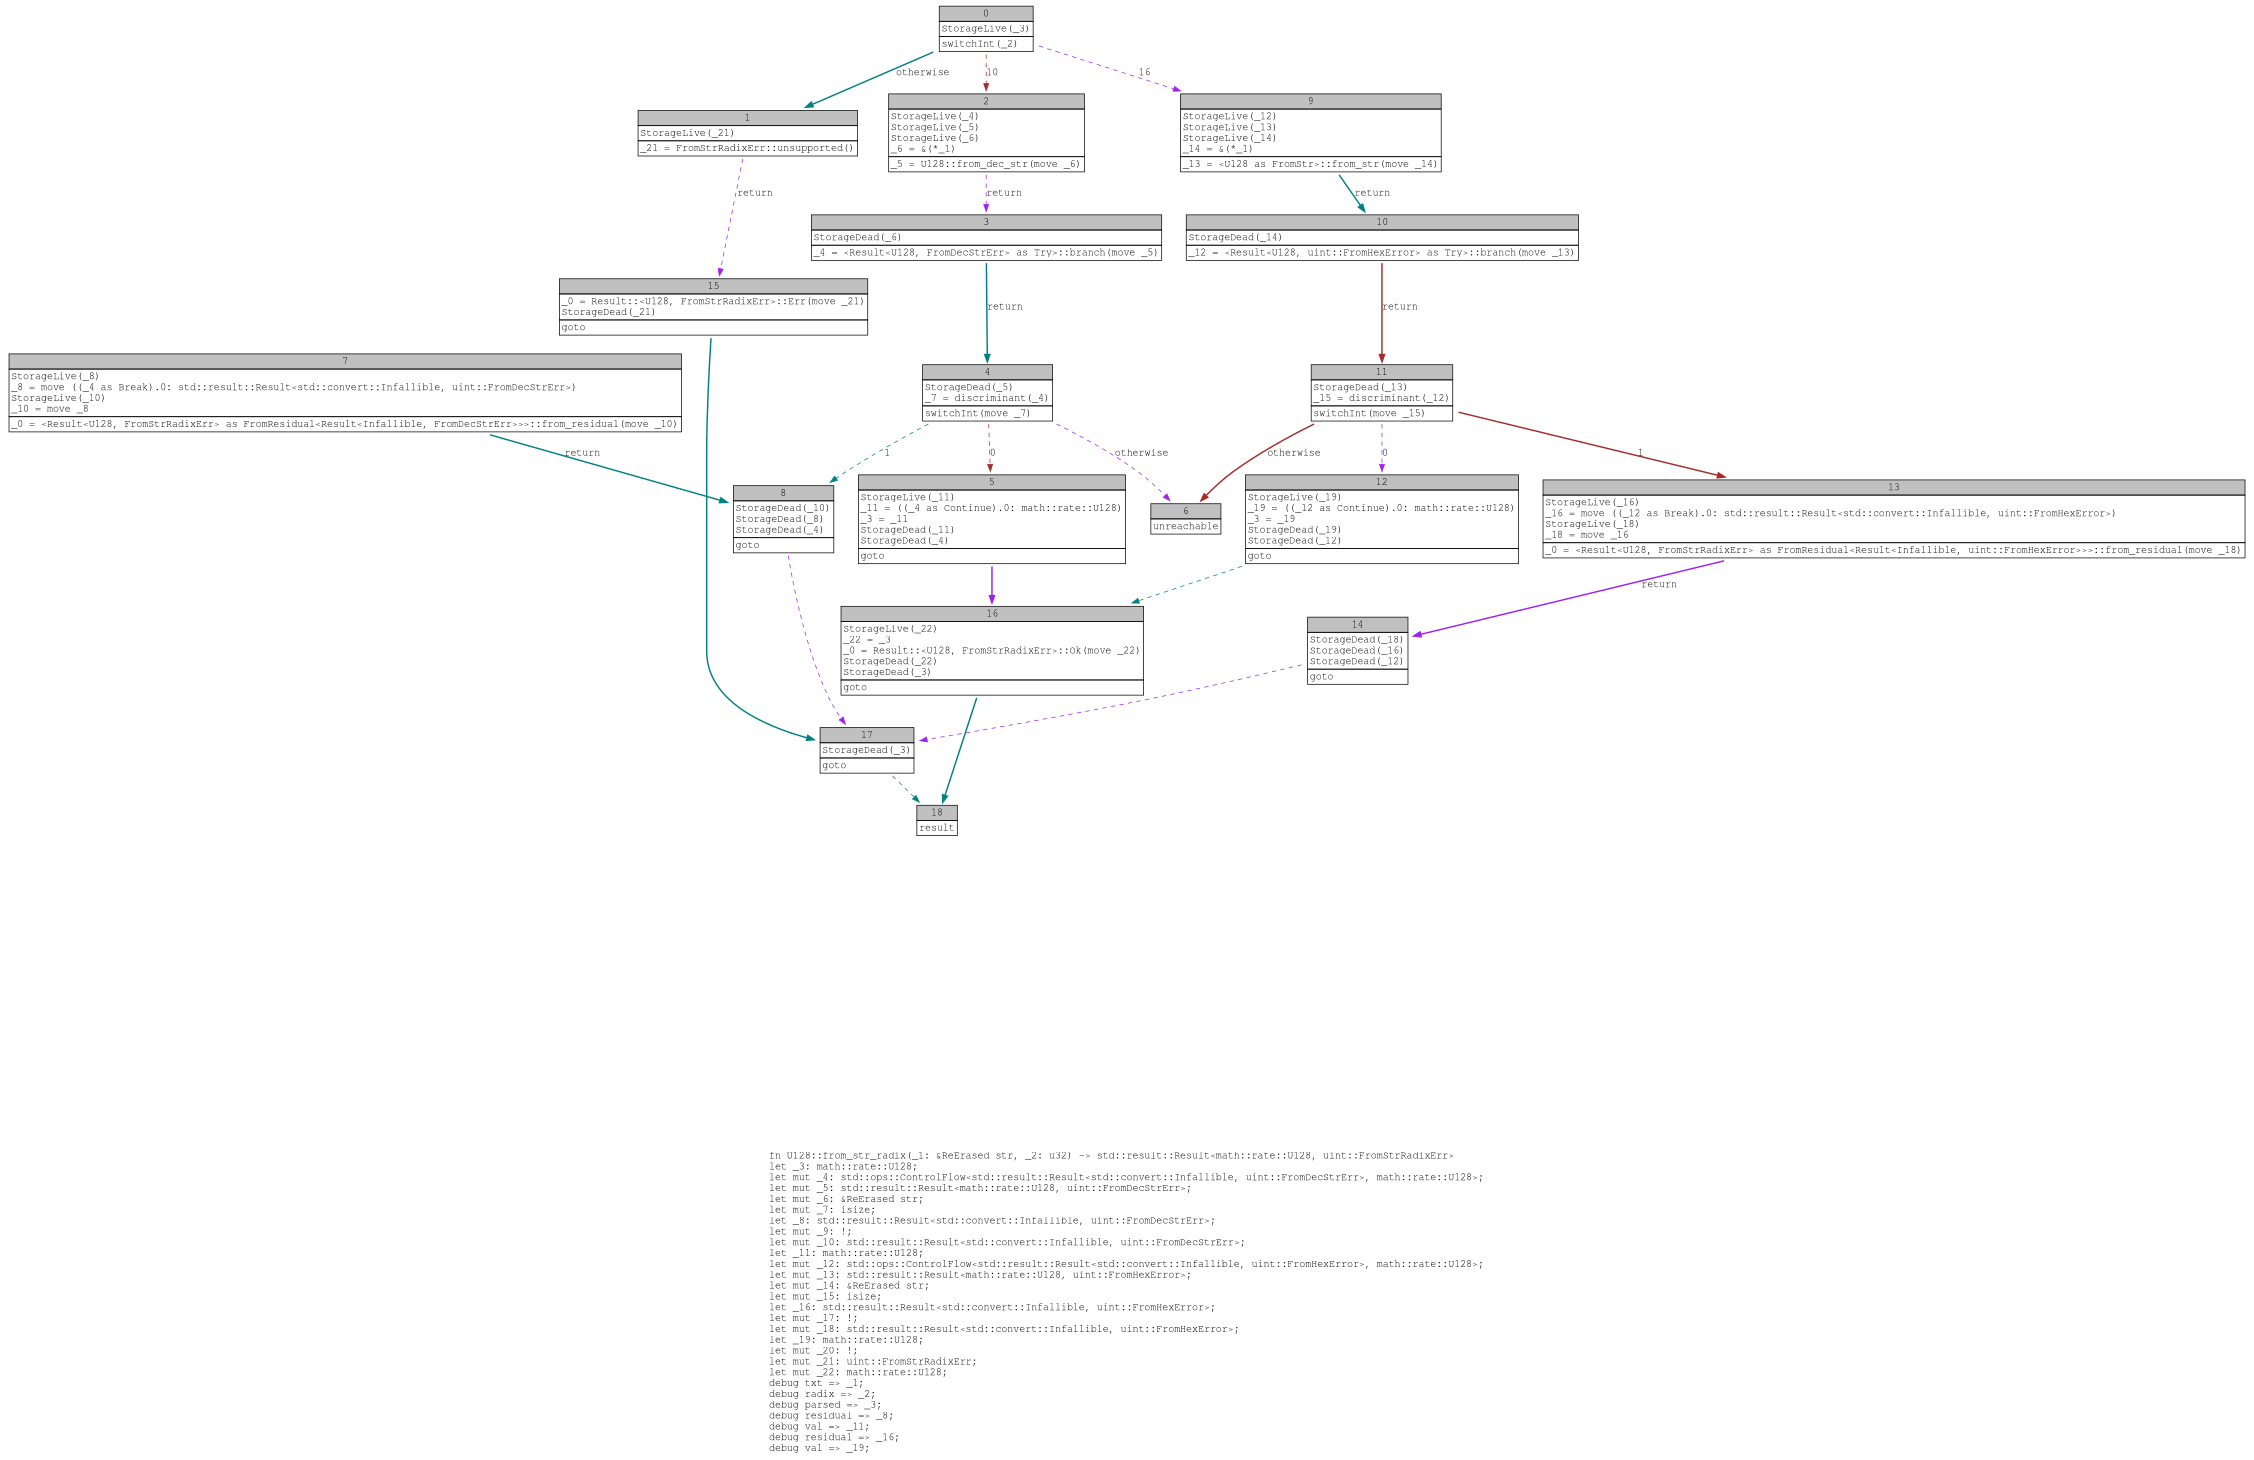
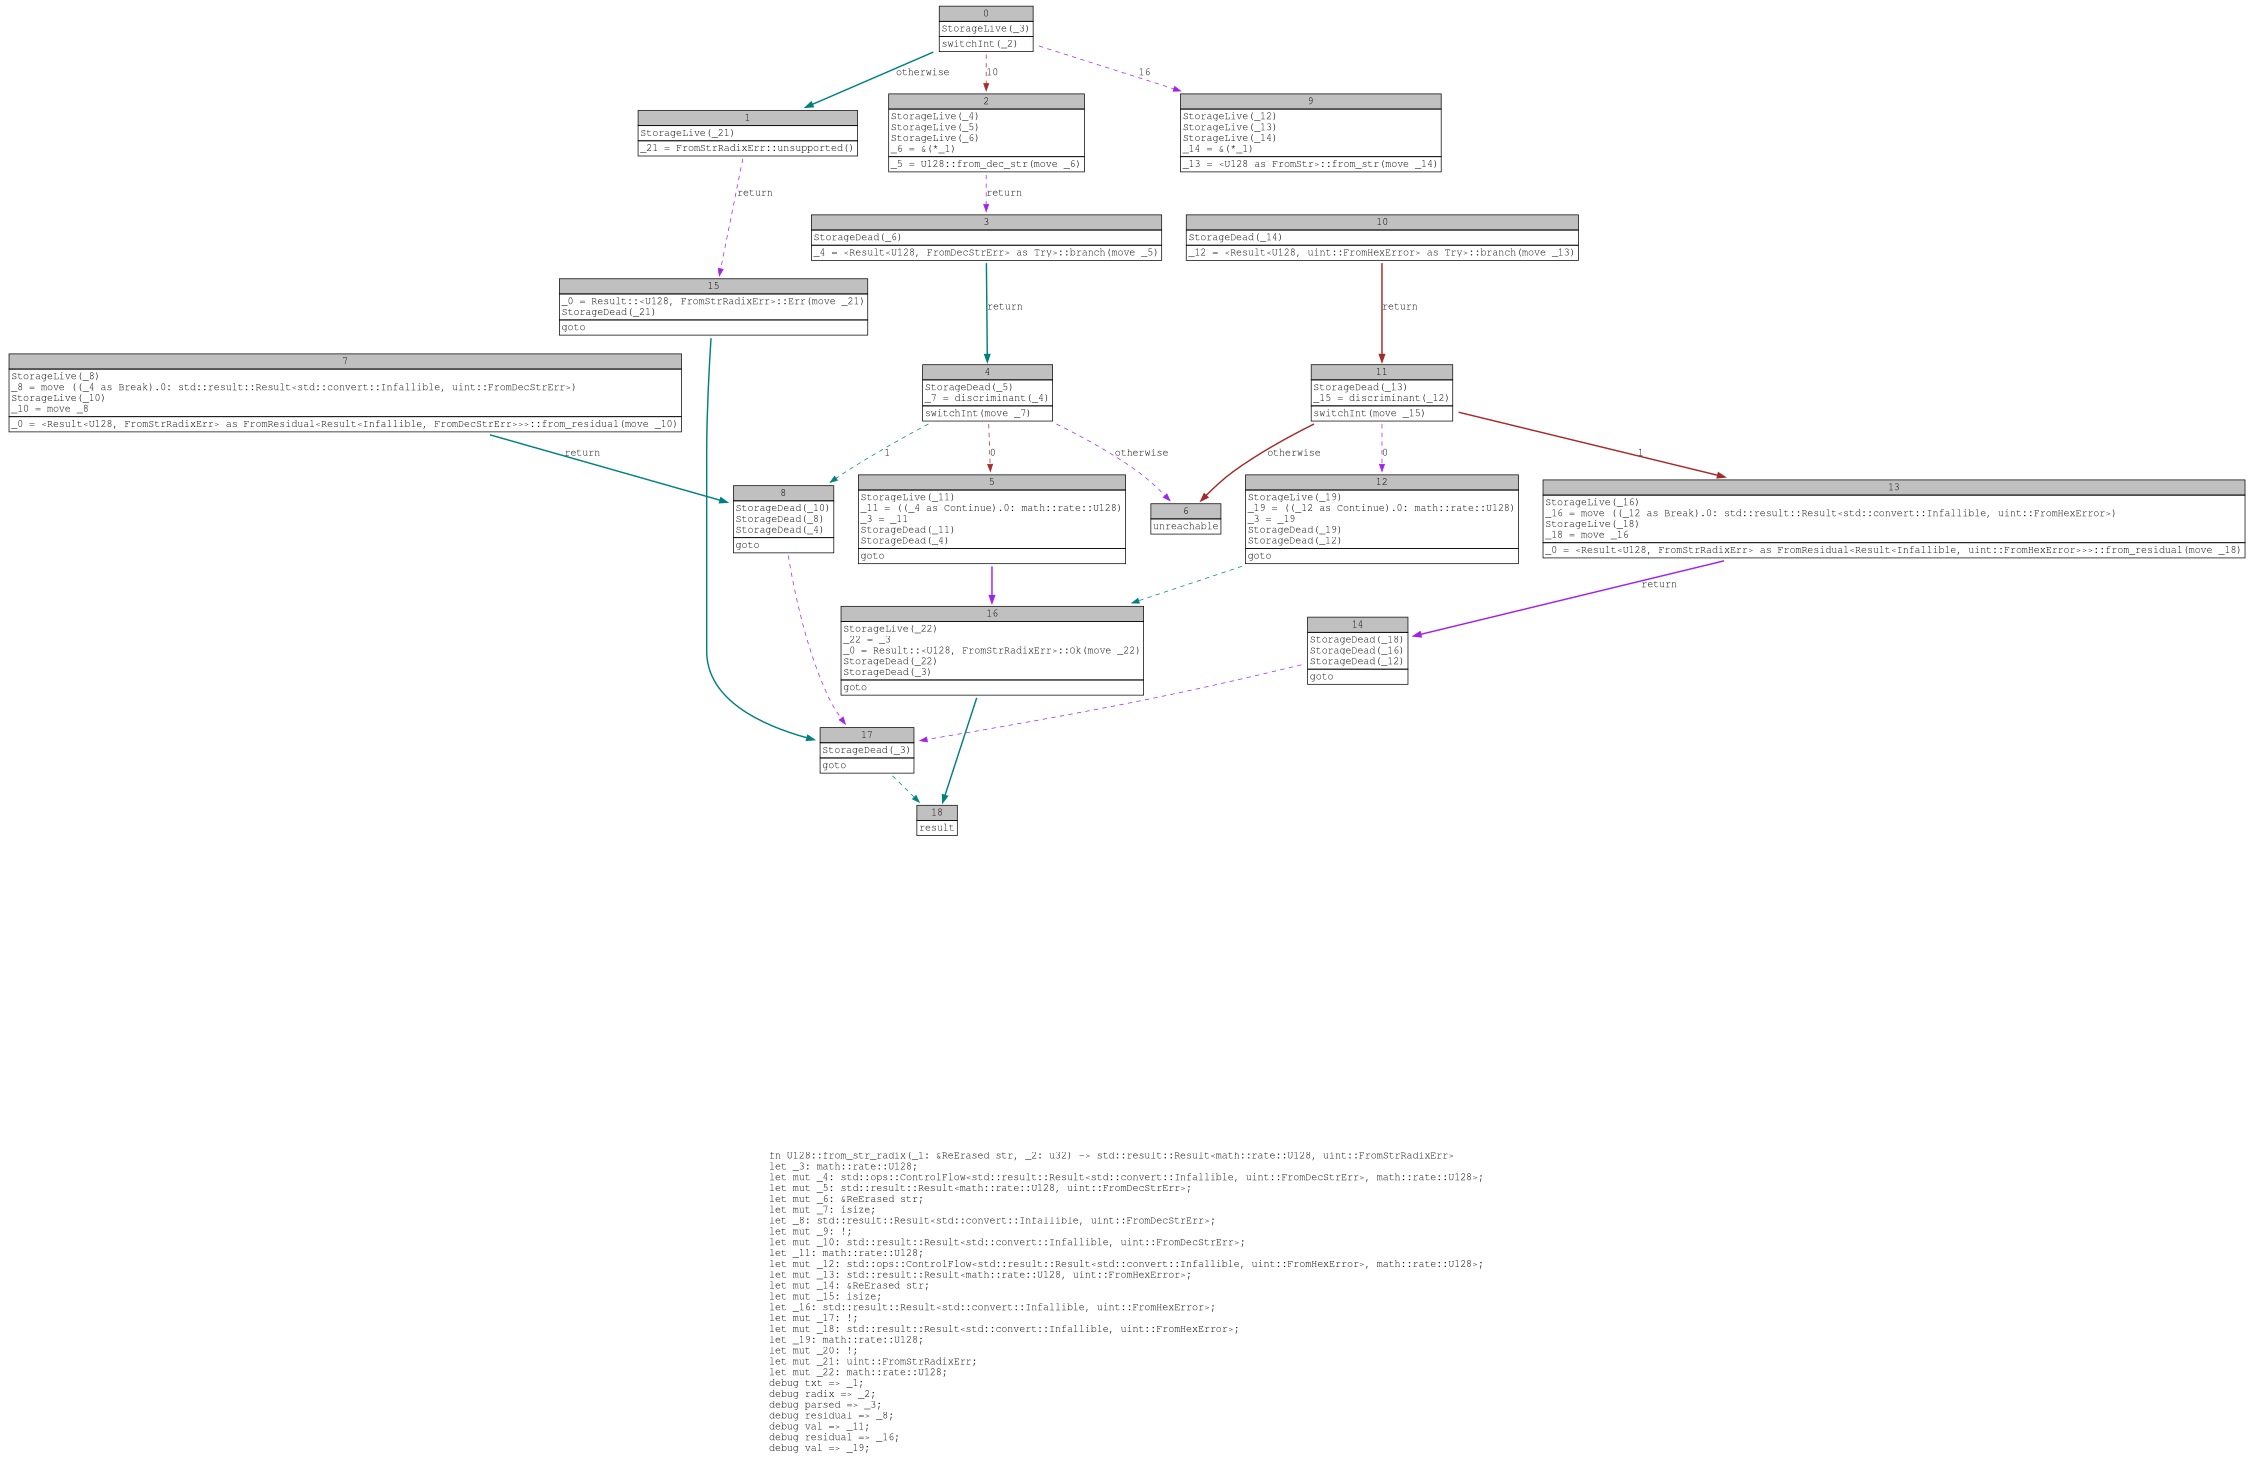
(1350, 190) -> none
